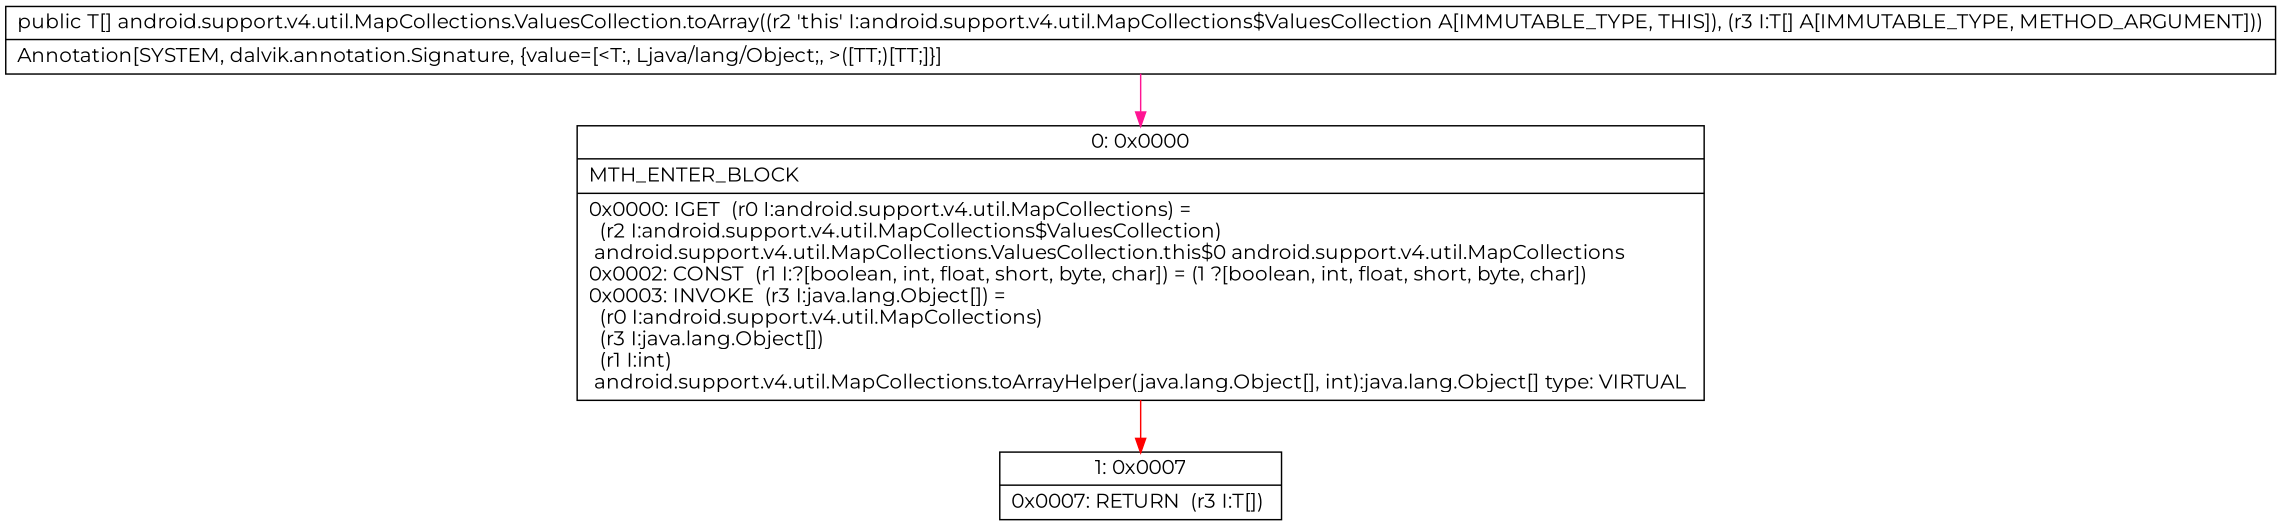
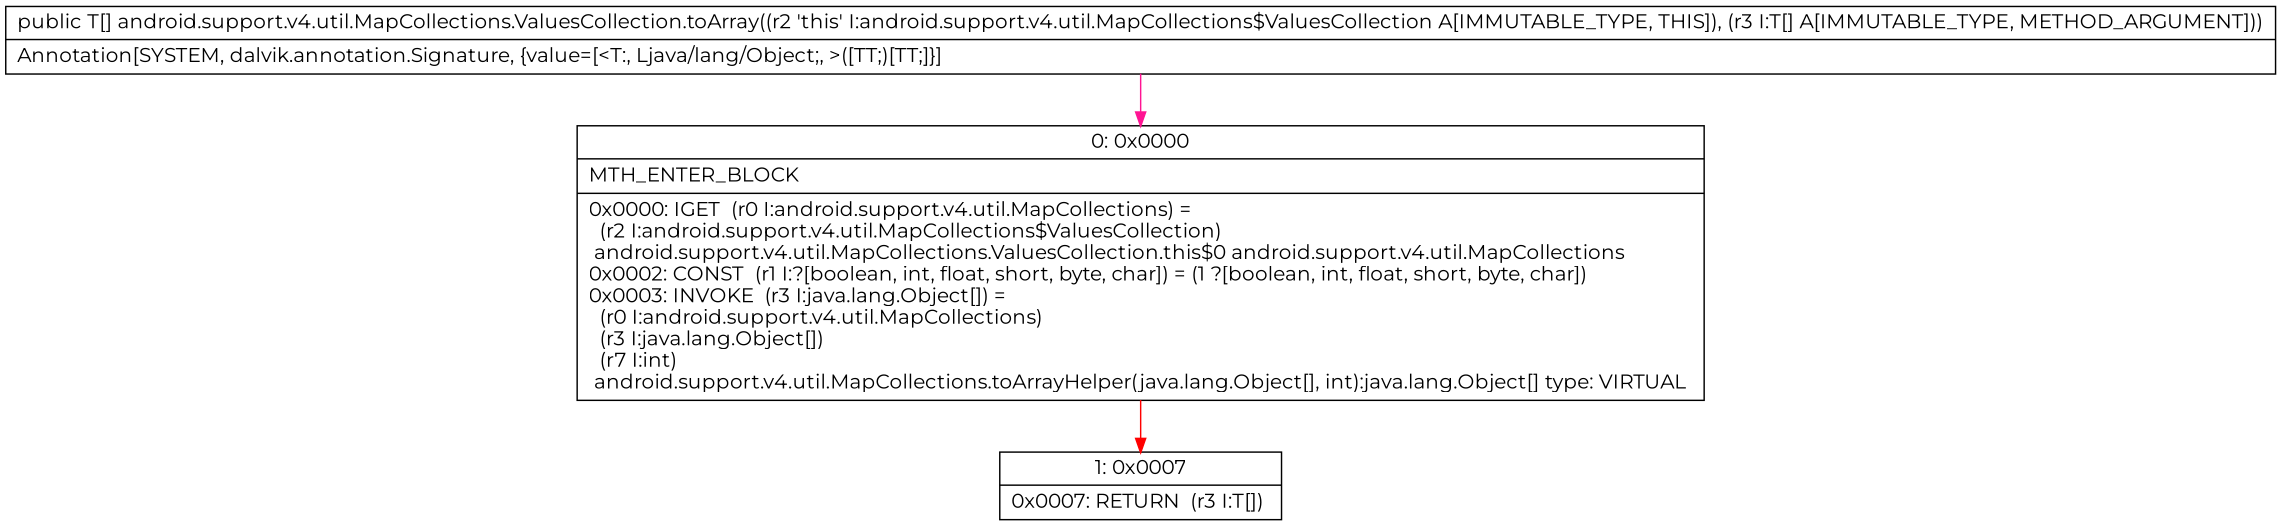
(630, 361) -> (633, 361)
